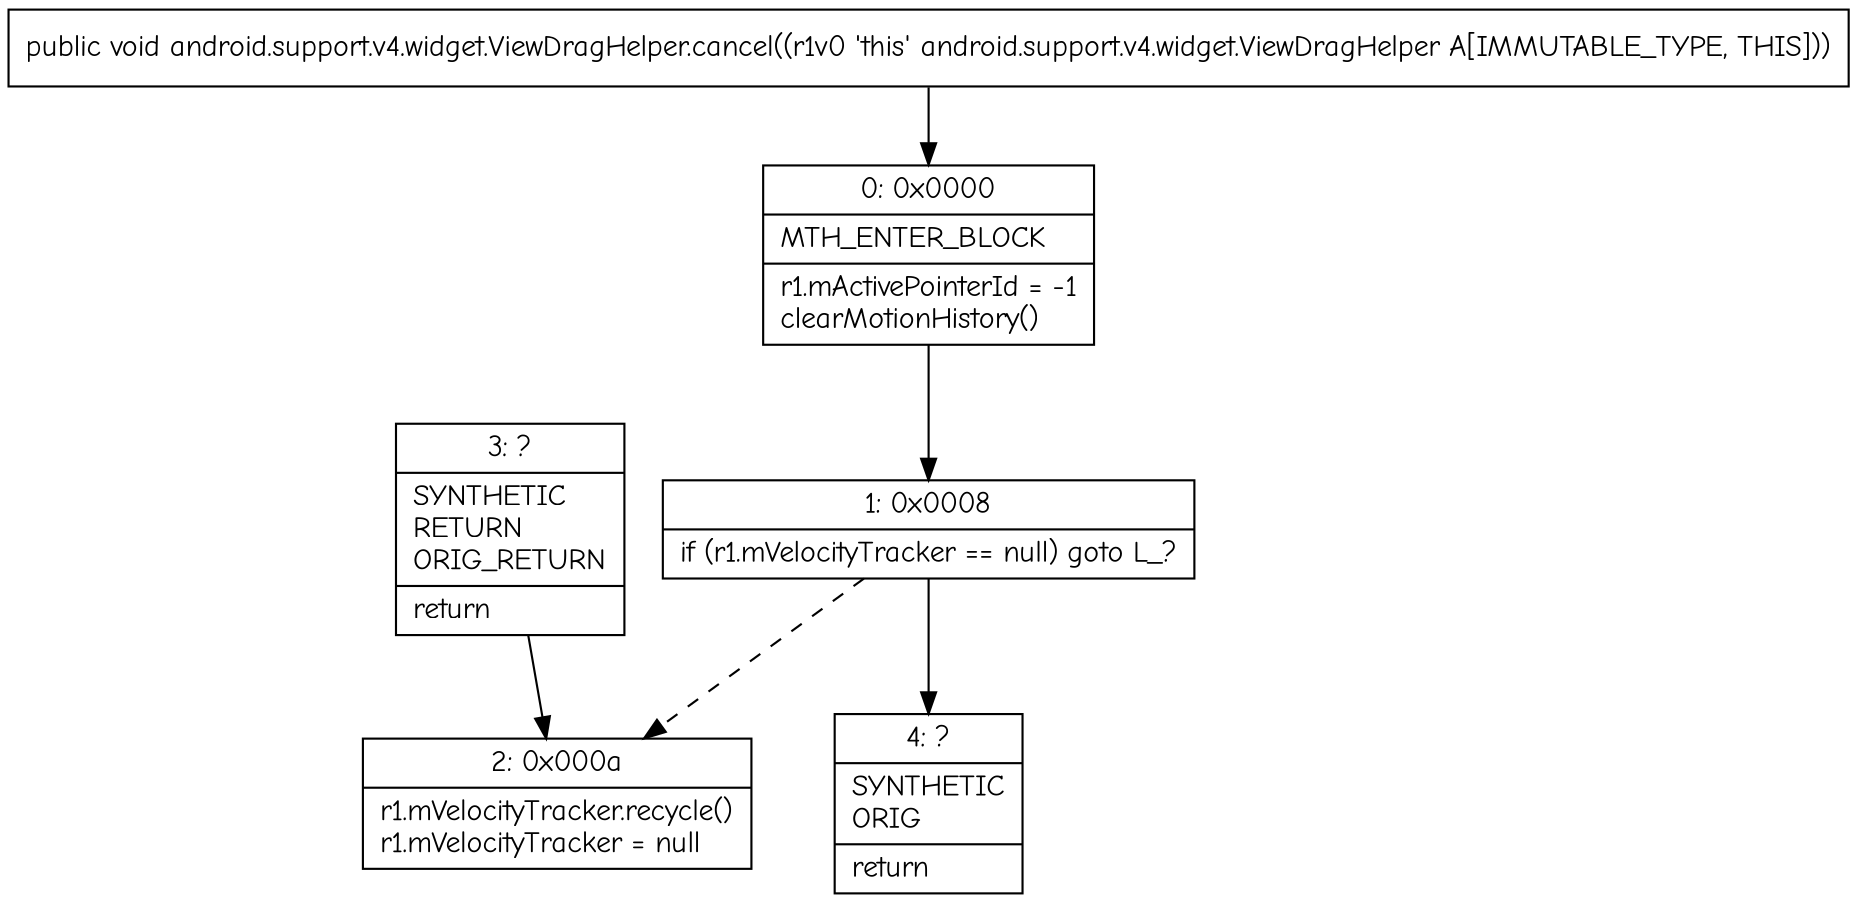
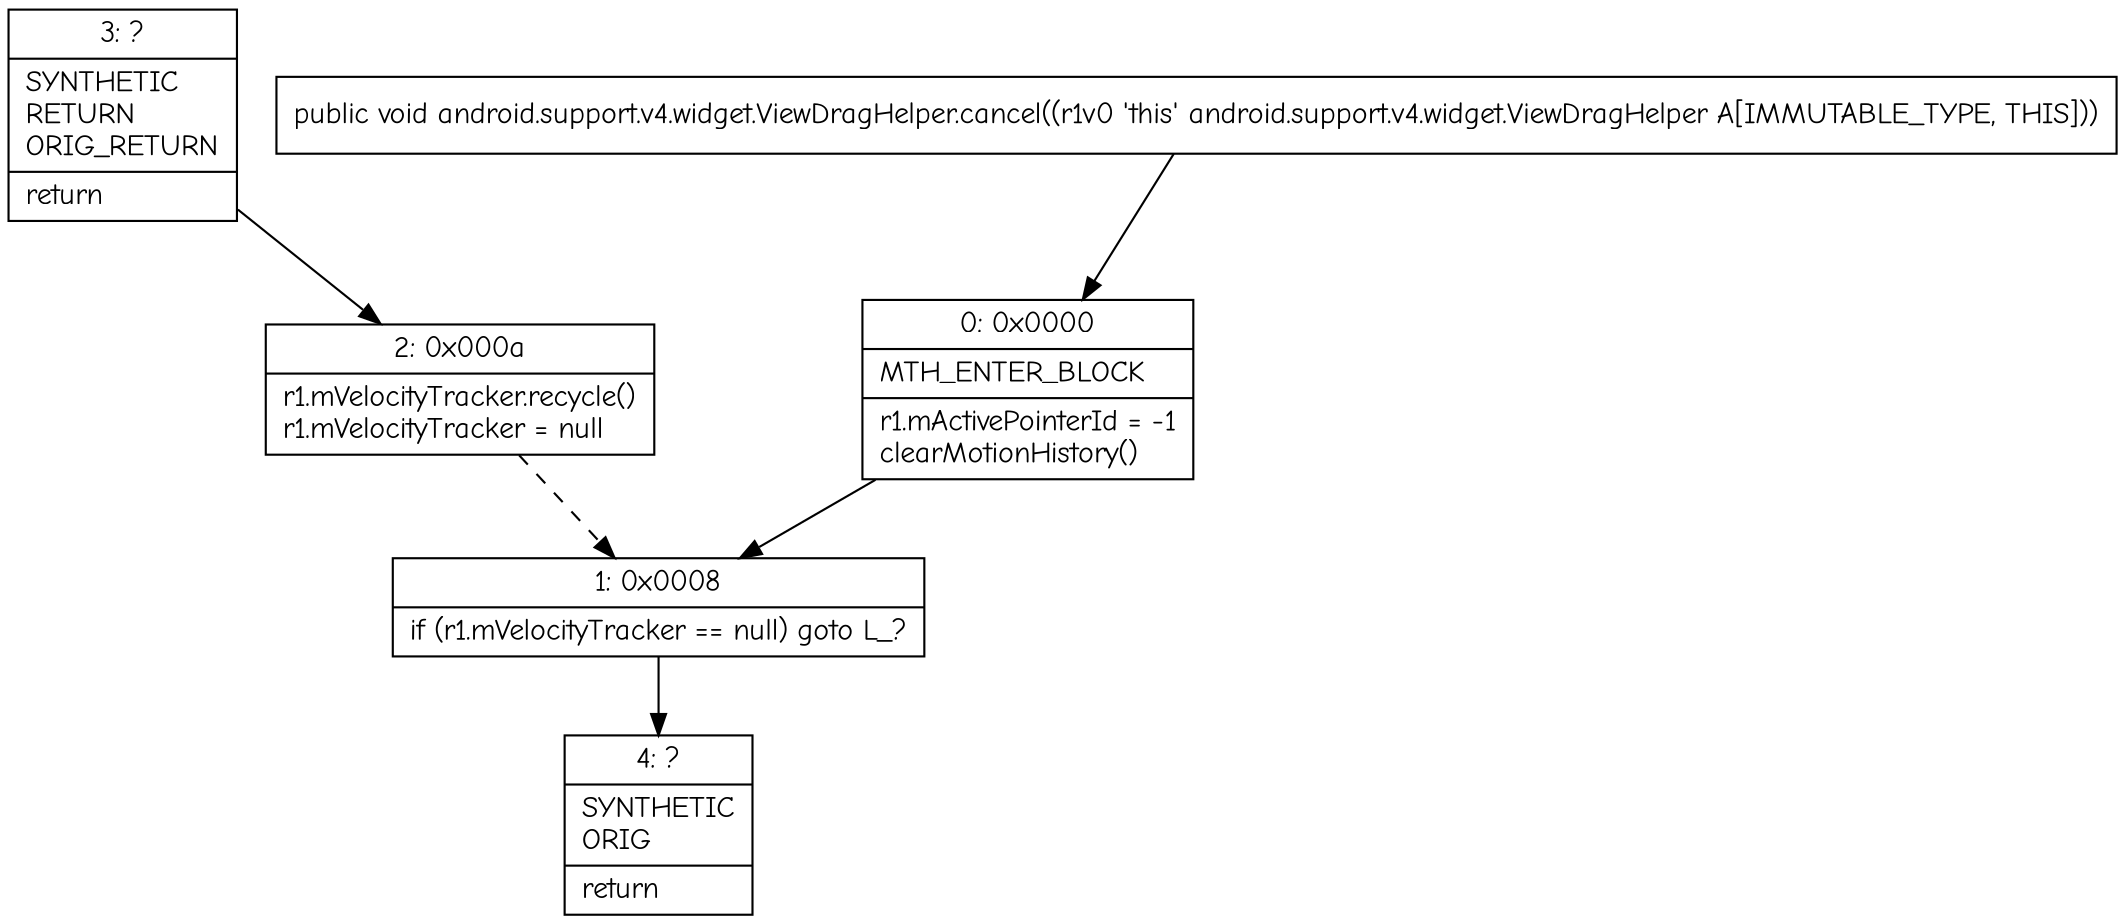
(763, 652) -> (559, 498)
